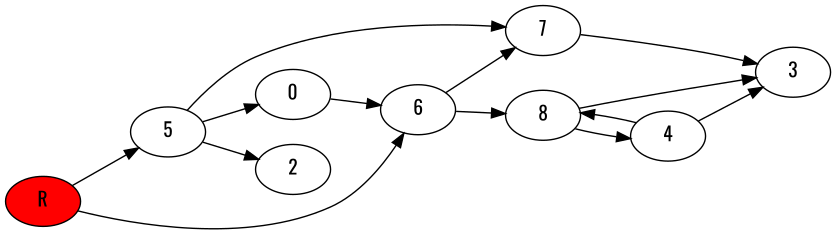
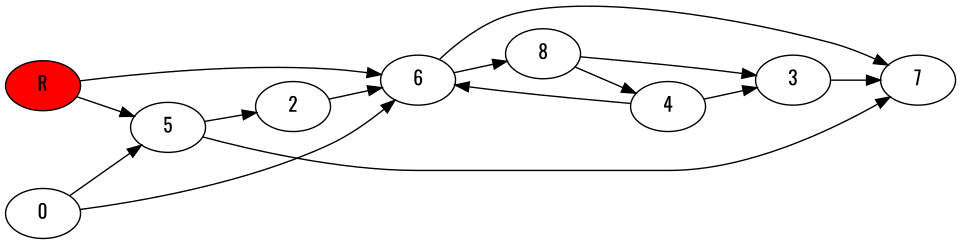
(662, 46) -> (849, 80)
none -> (349, 95)
(224, 115) -> (100, 174)
(615, 118) -> (550, 96)
